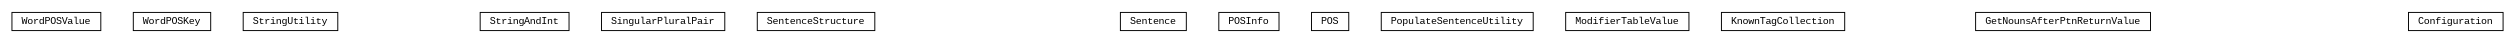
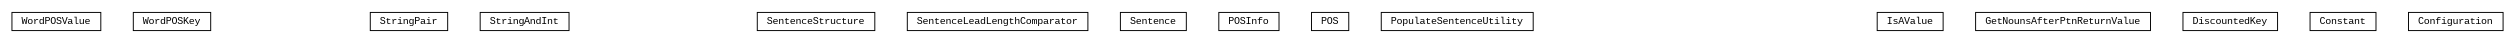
(290, 21) -> none
none -> (408, 21)
(663, 21) -> none
none -> (997, 21)
(1627, 21) -> none
(1783, 21) -> none
none -> (1910, 21)
none -> (2230, 21)
none -> (2343, 21)
